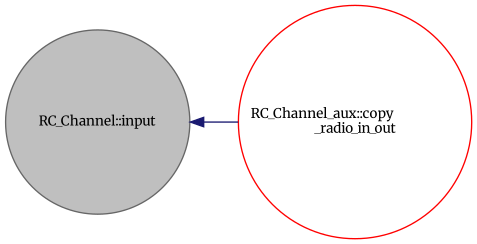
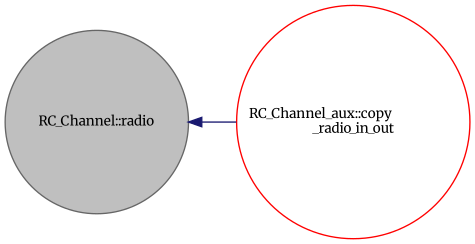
(98, 122) -> (97, 122)
